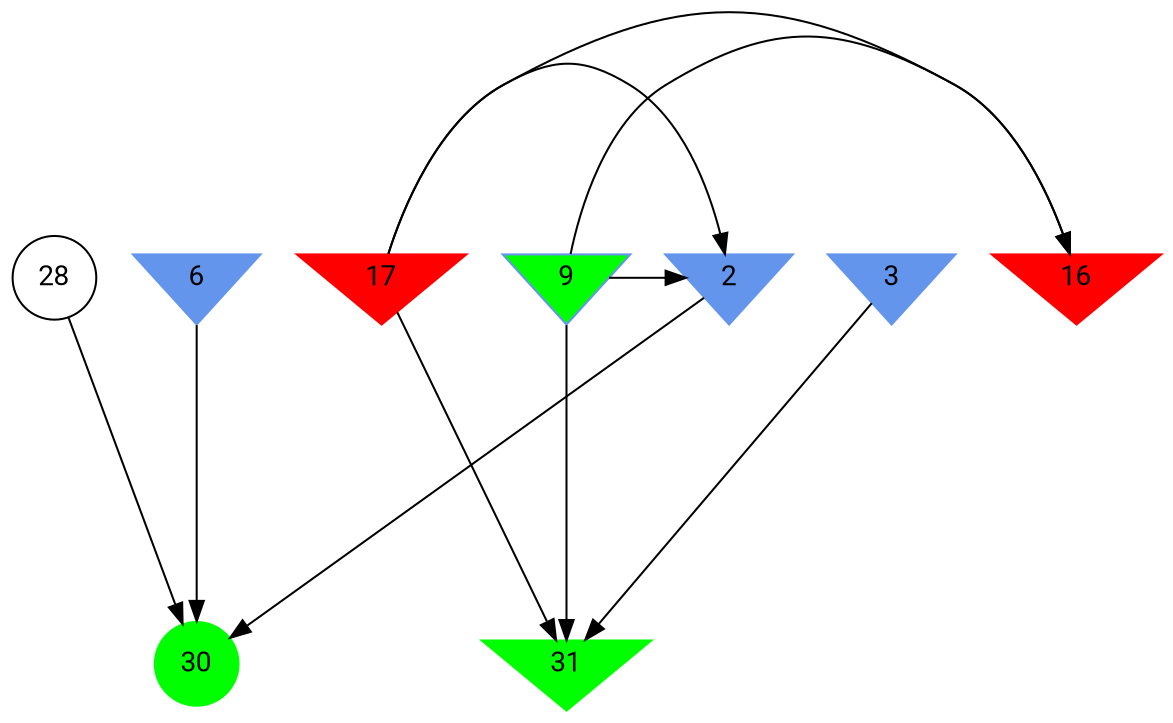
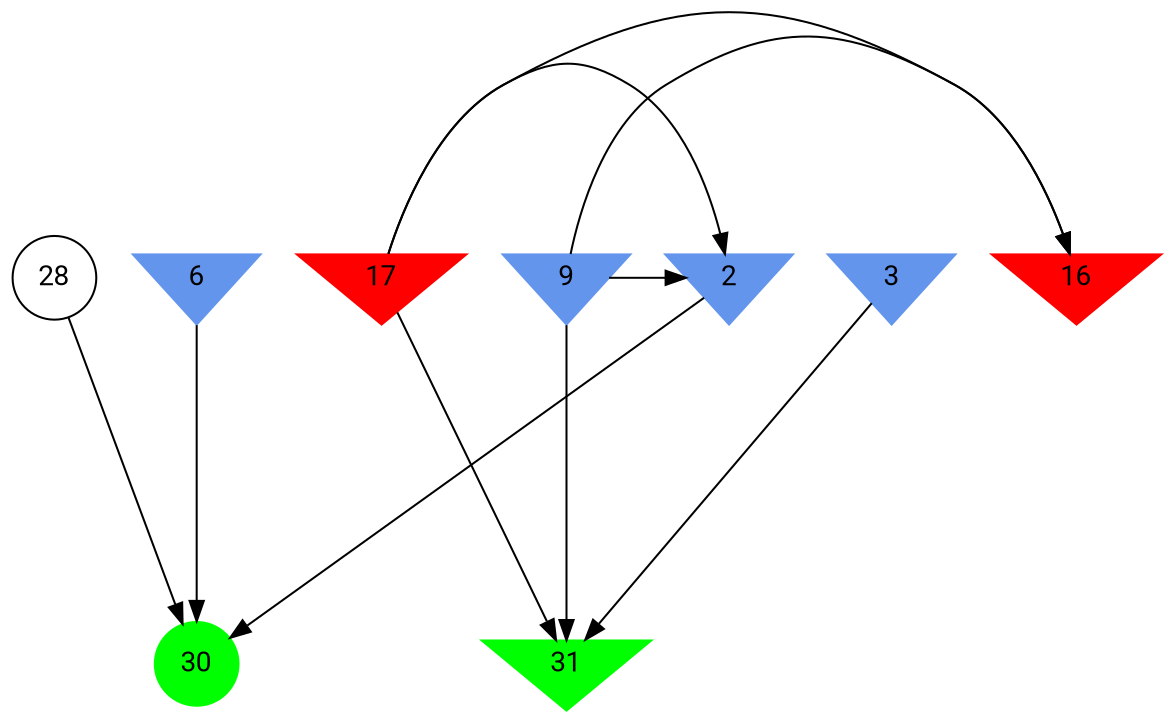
(567, 278) -> (567, 278)
